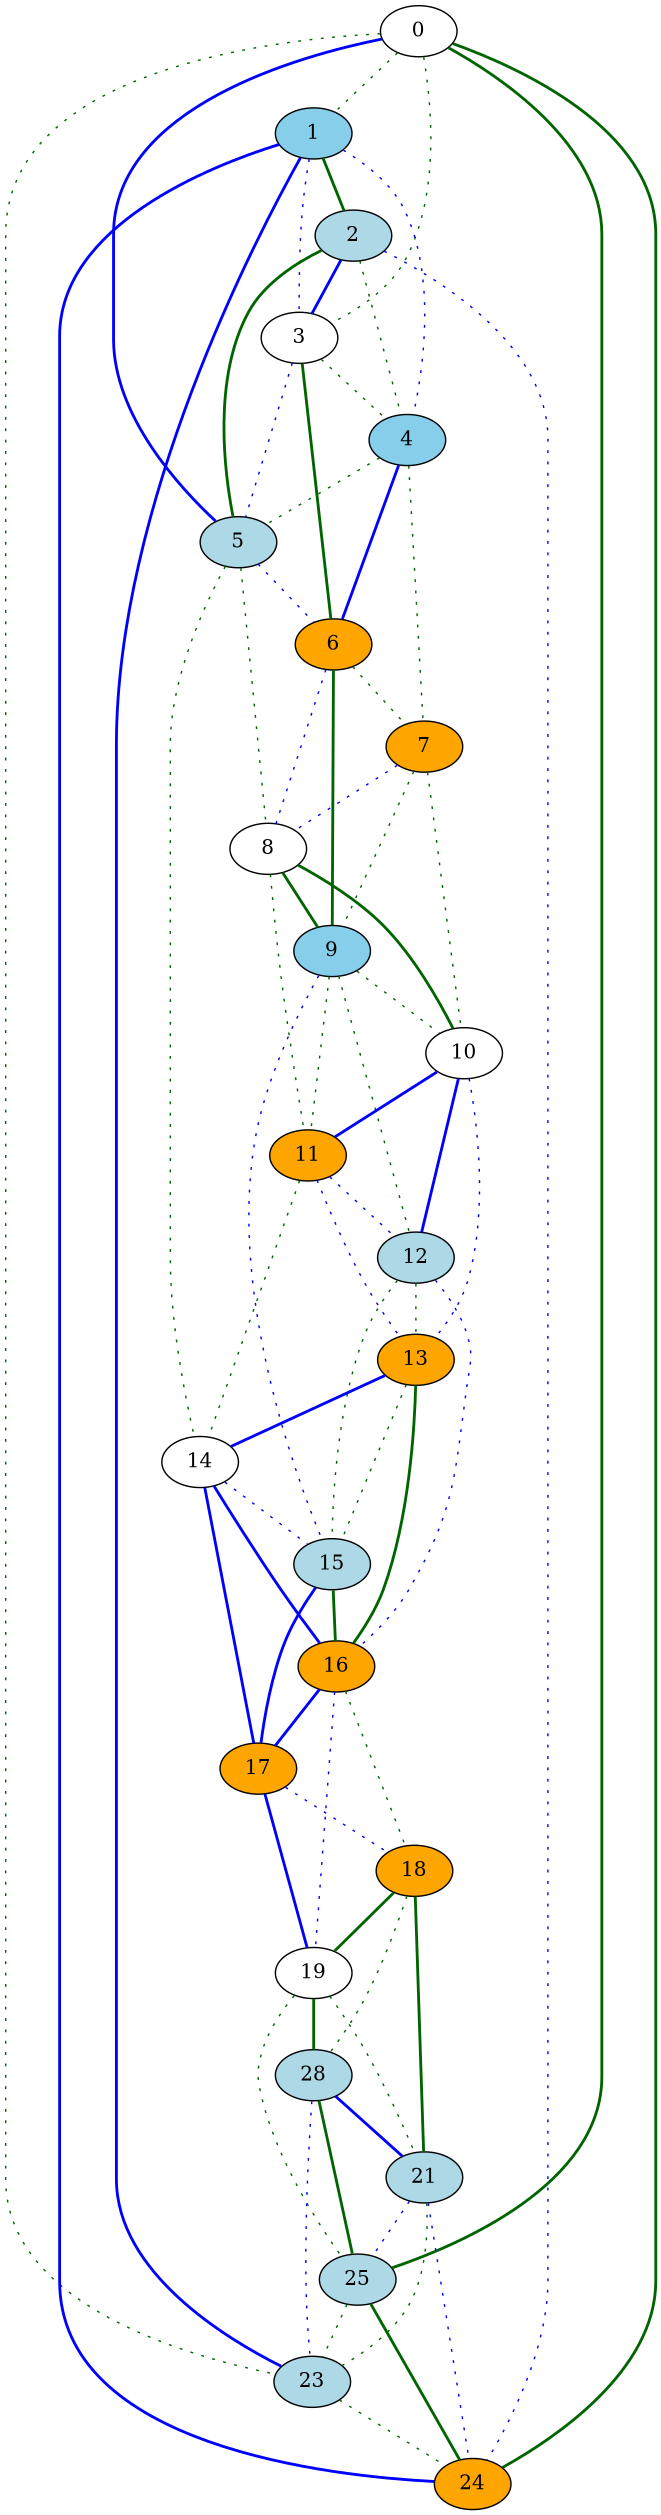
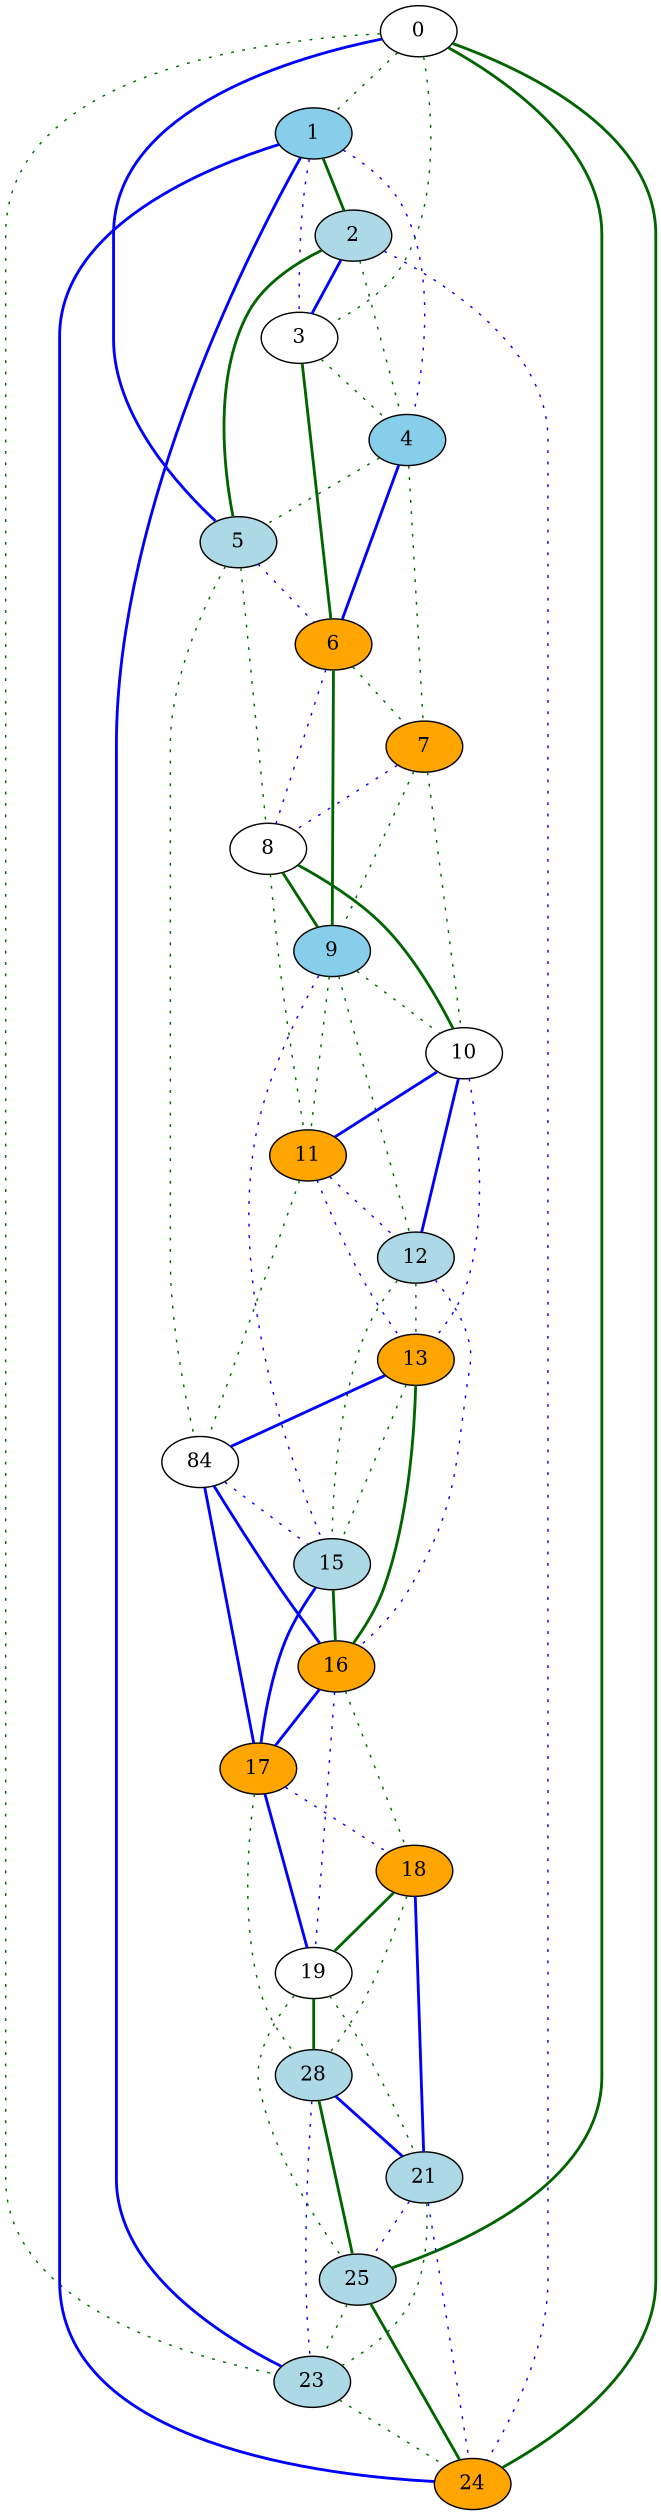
(269, 440) -> none
(200, 1462) -> (200, 1462)
none -> (250, 1928)
(419, 2024) -> (419, 2024)
